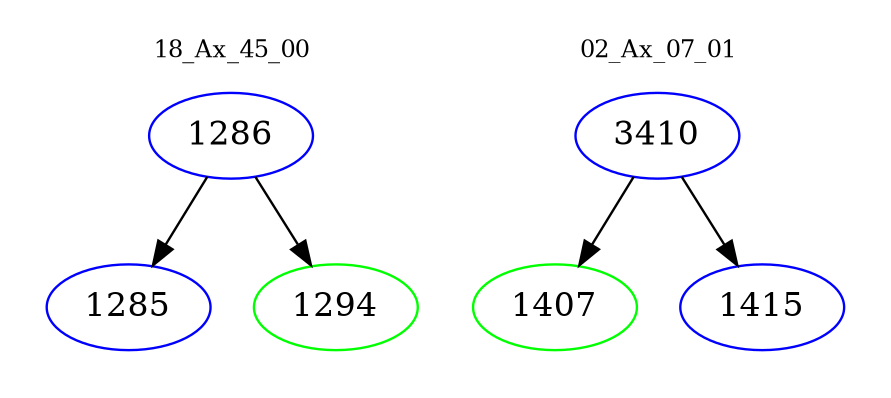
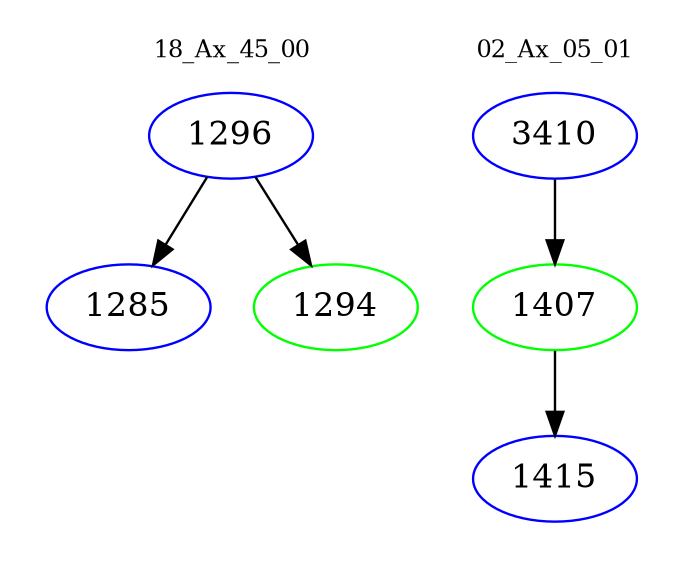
(659, 51) -> (555, 51)
(231, 136) -> (231, 136)
(703, 211) -> (555, 381)
